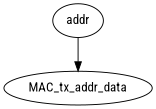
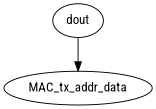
(78, 21) -> (78, 21)
